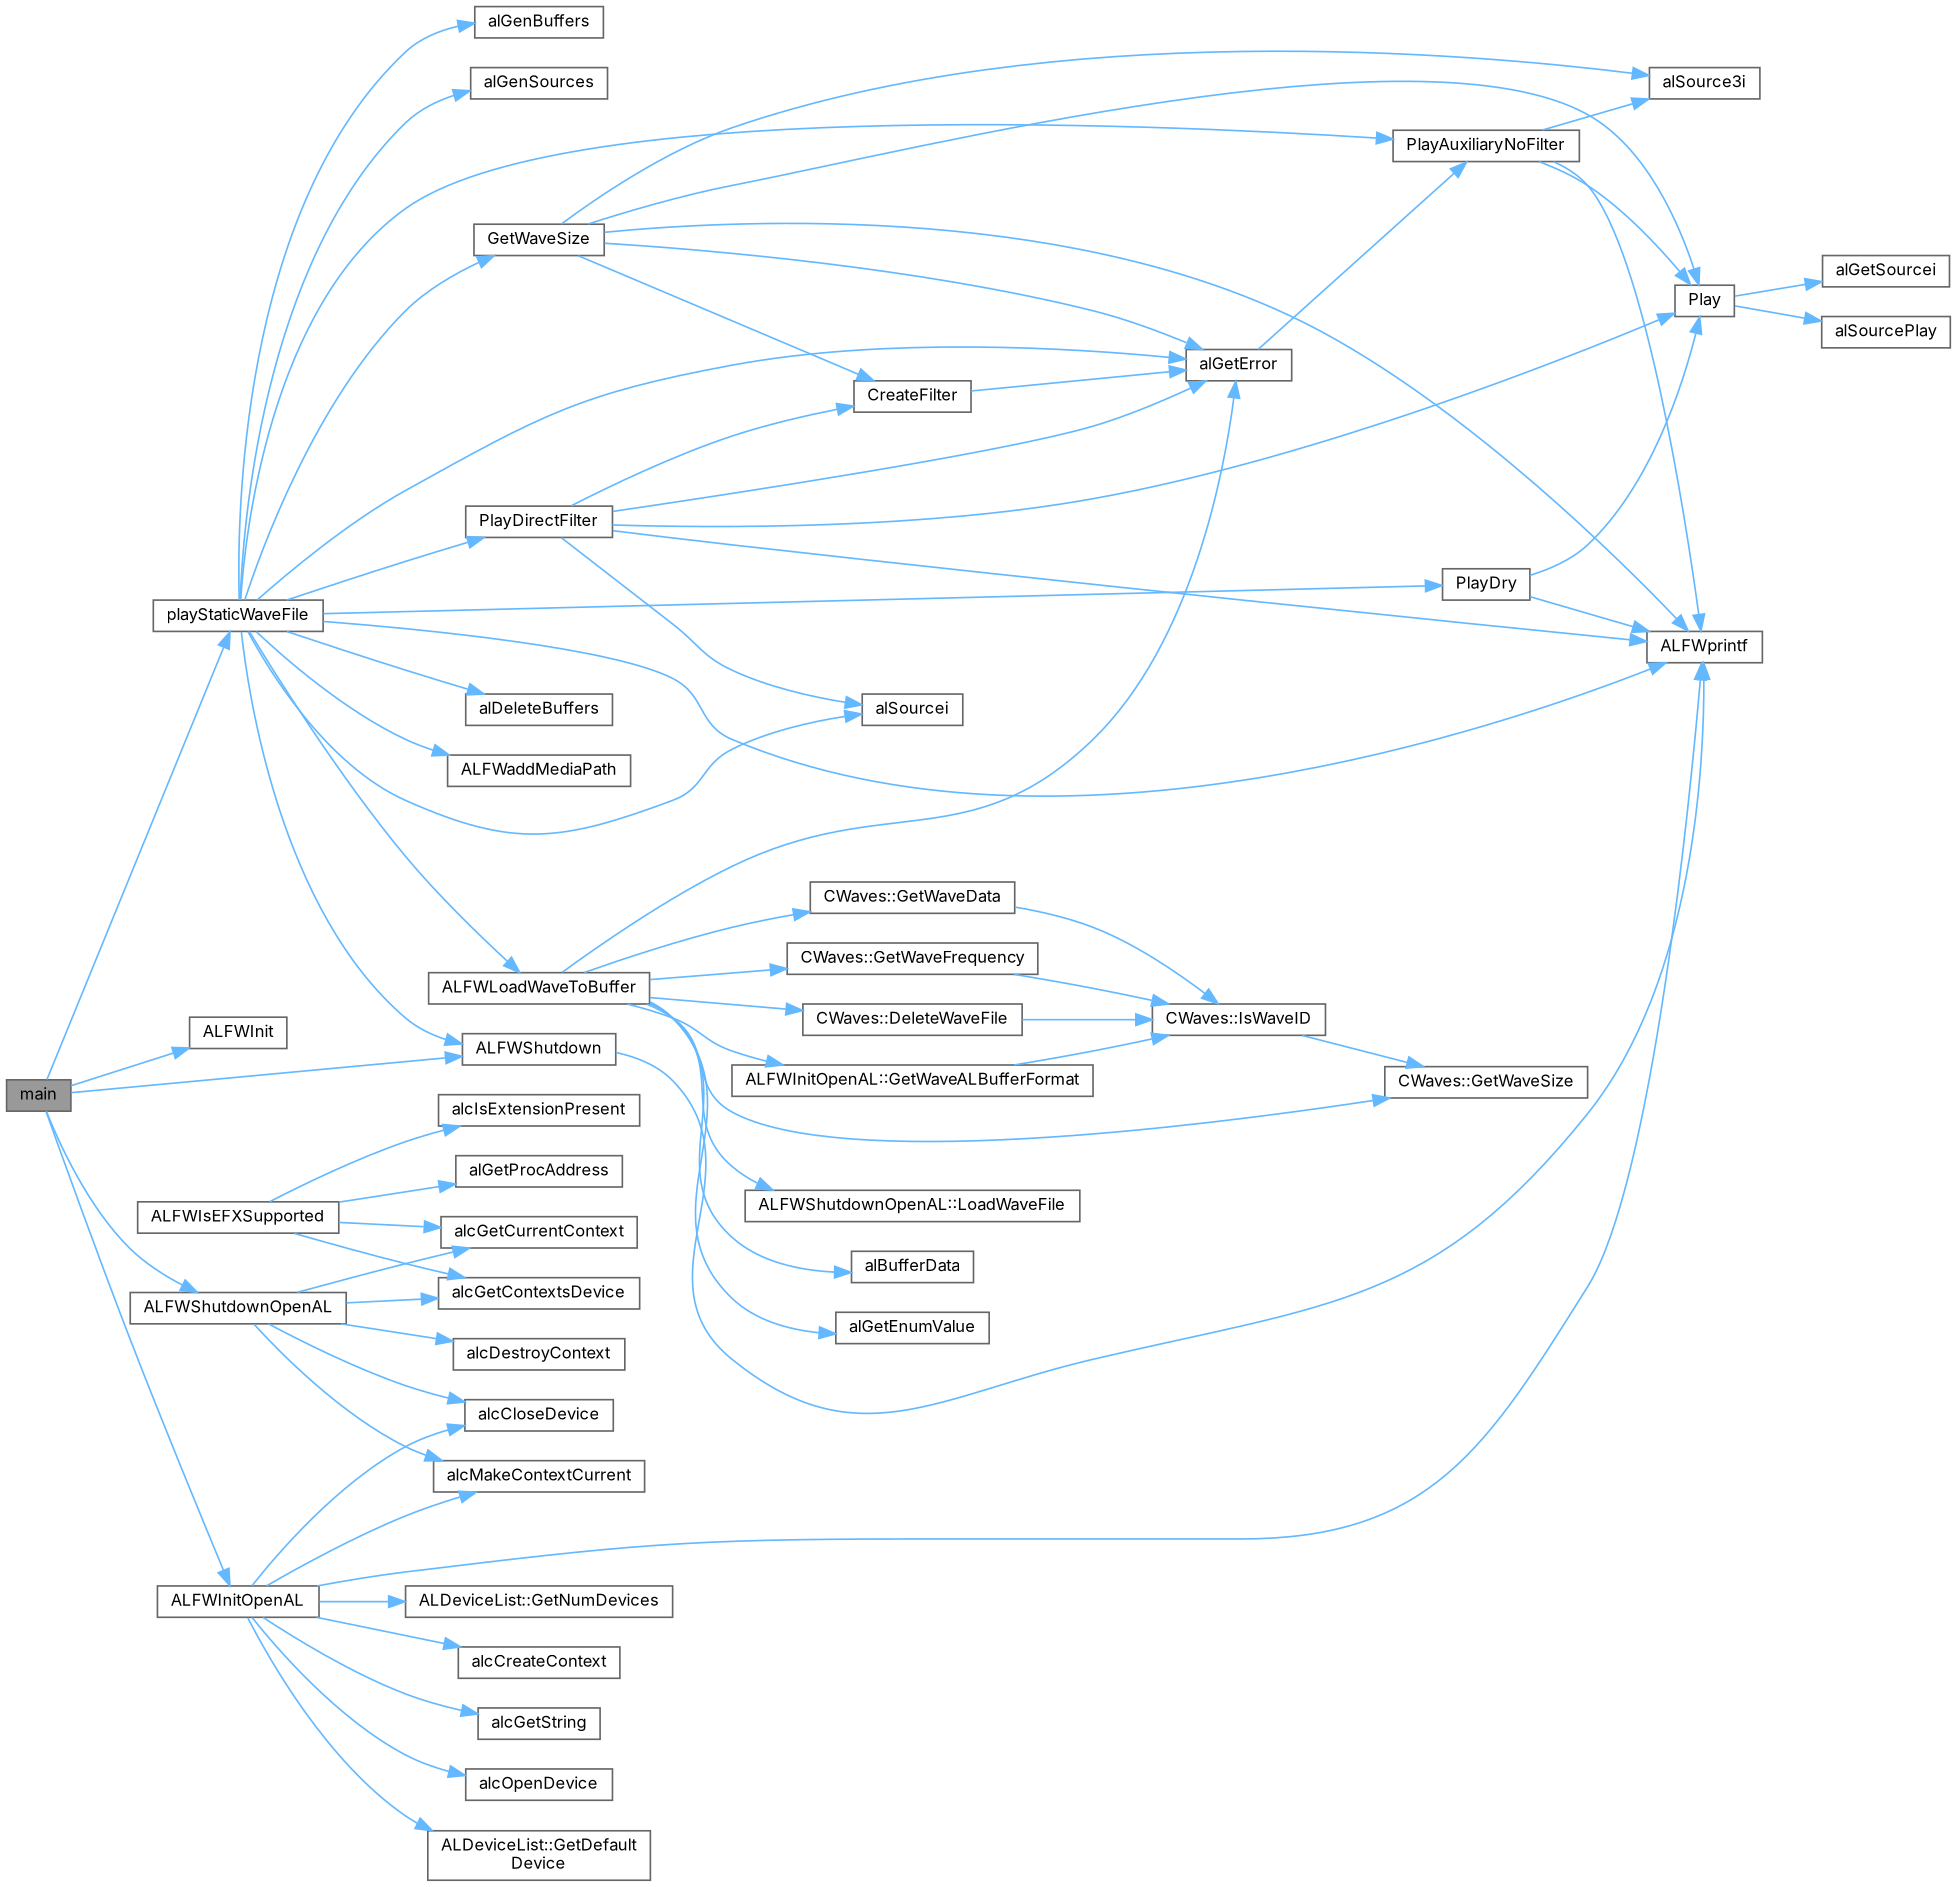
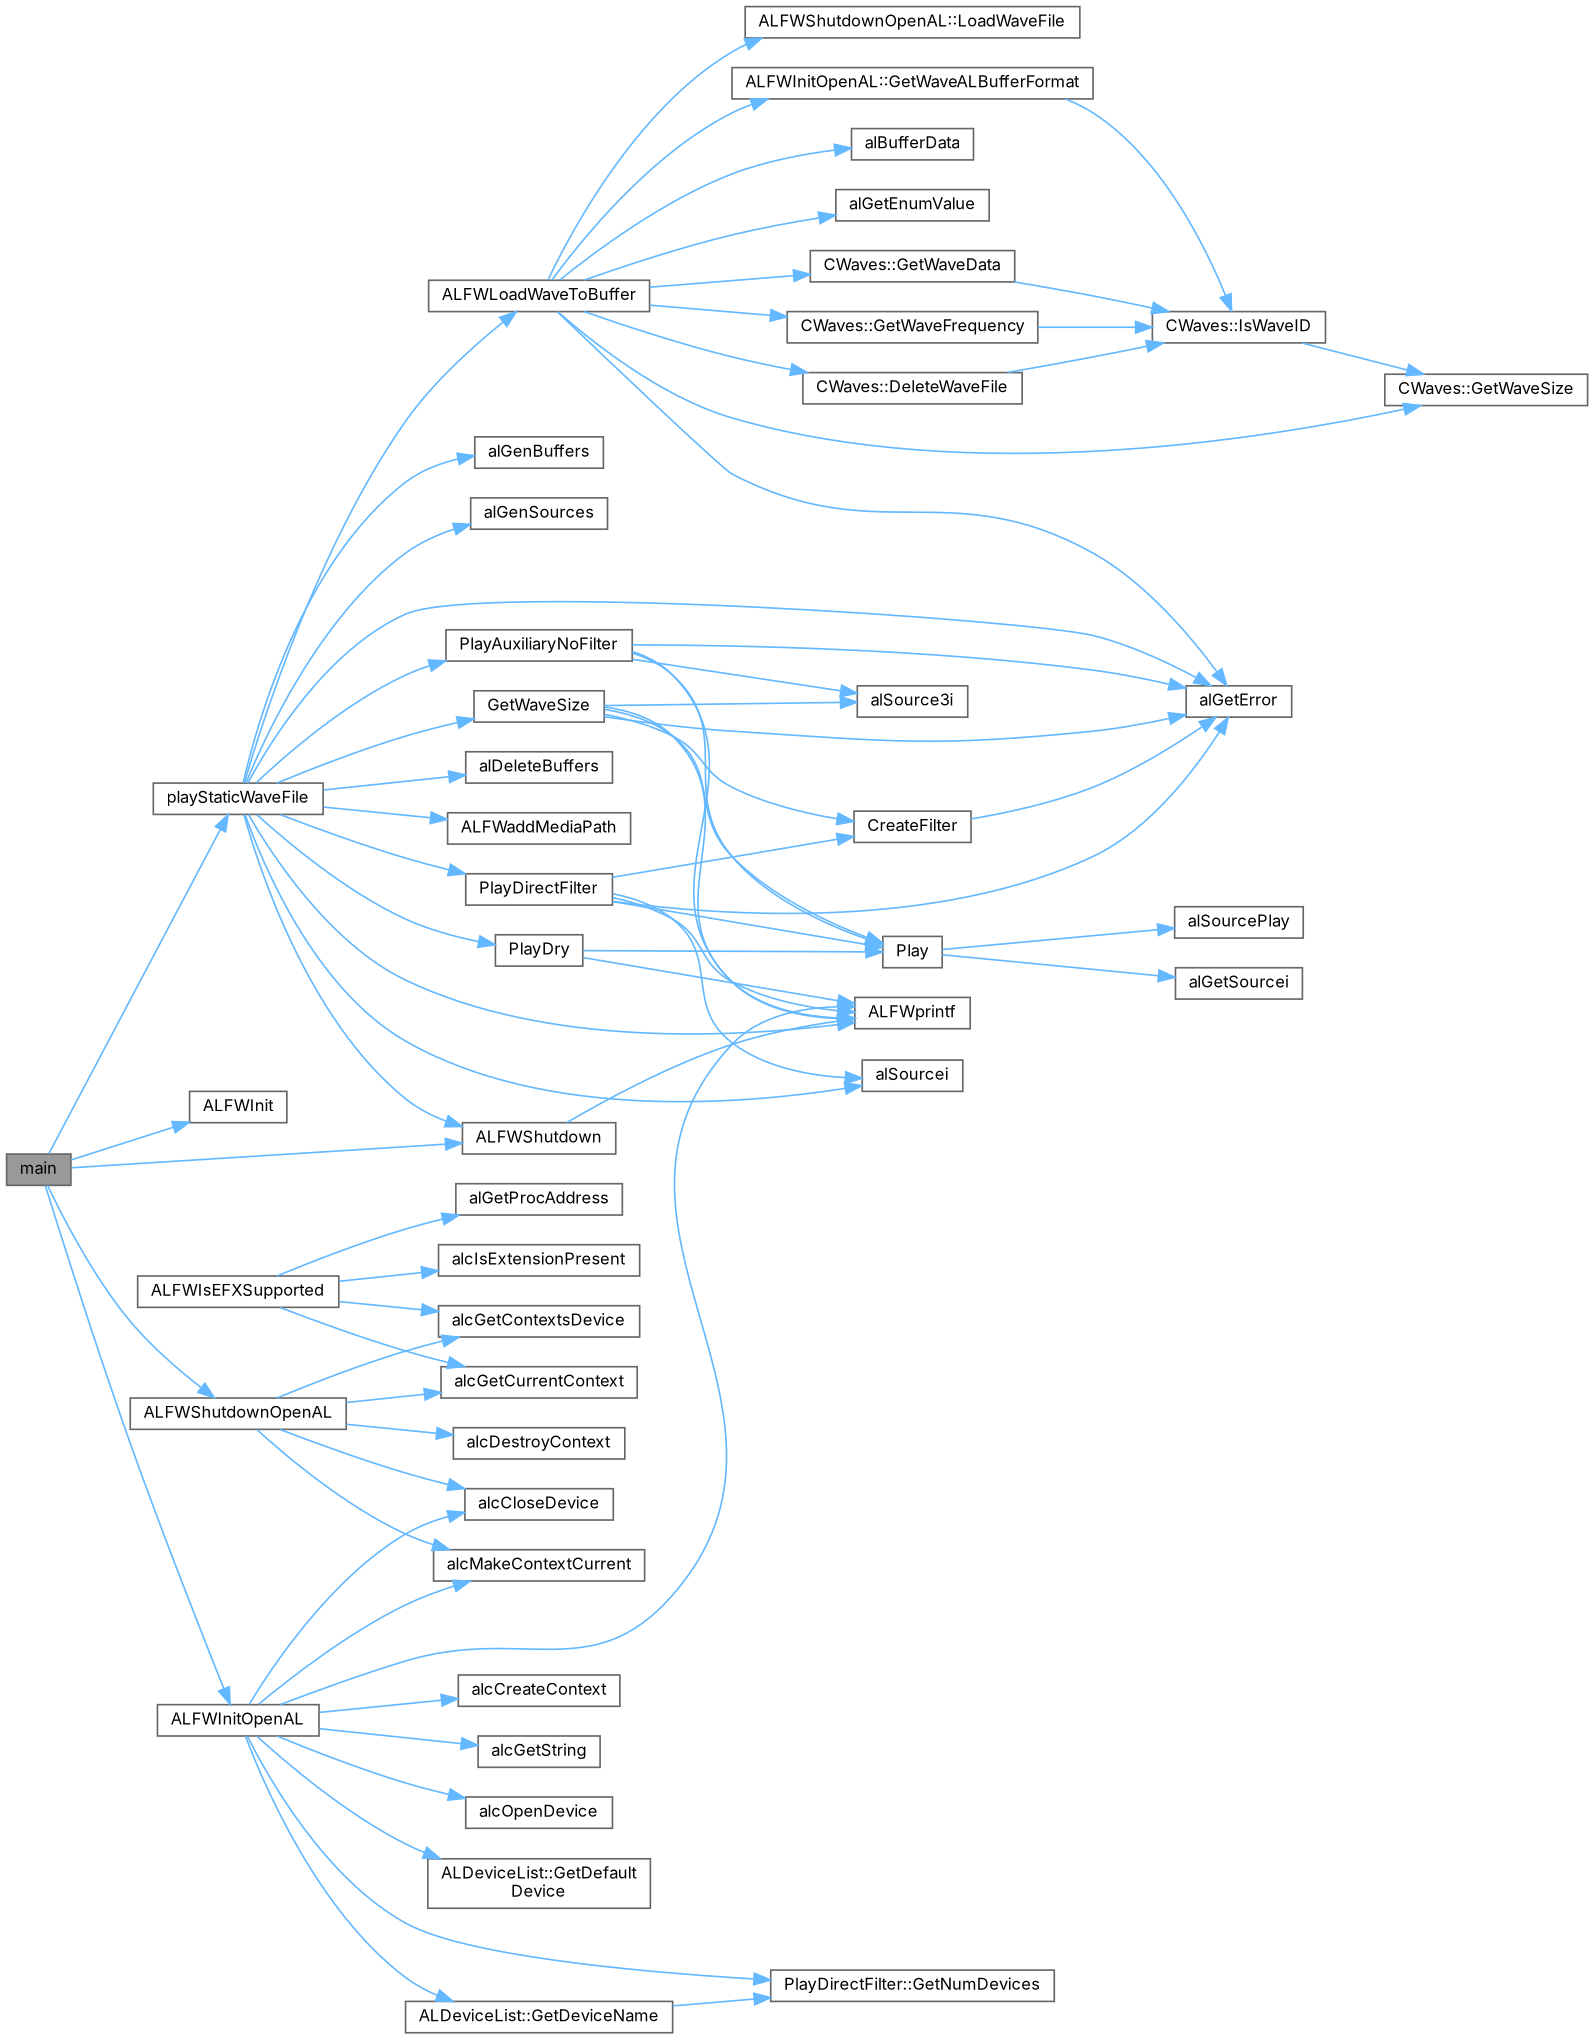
(1356, 261) -> (902, 653)
(539, 1602) -> (913, 1986)
none -> (539, 2017)
